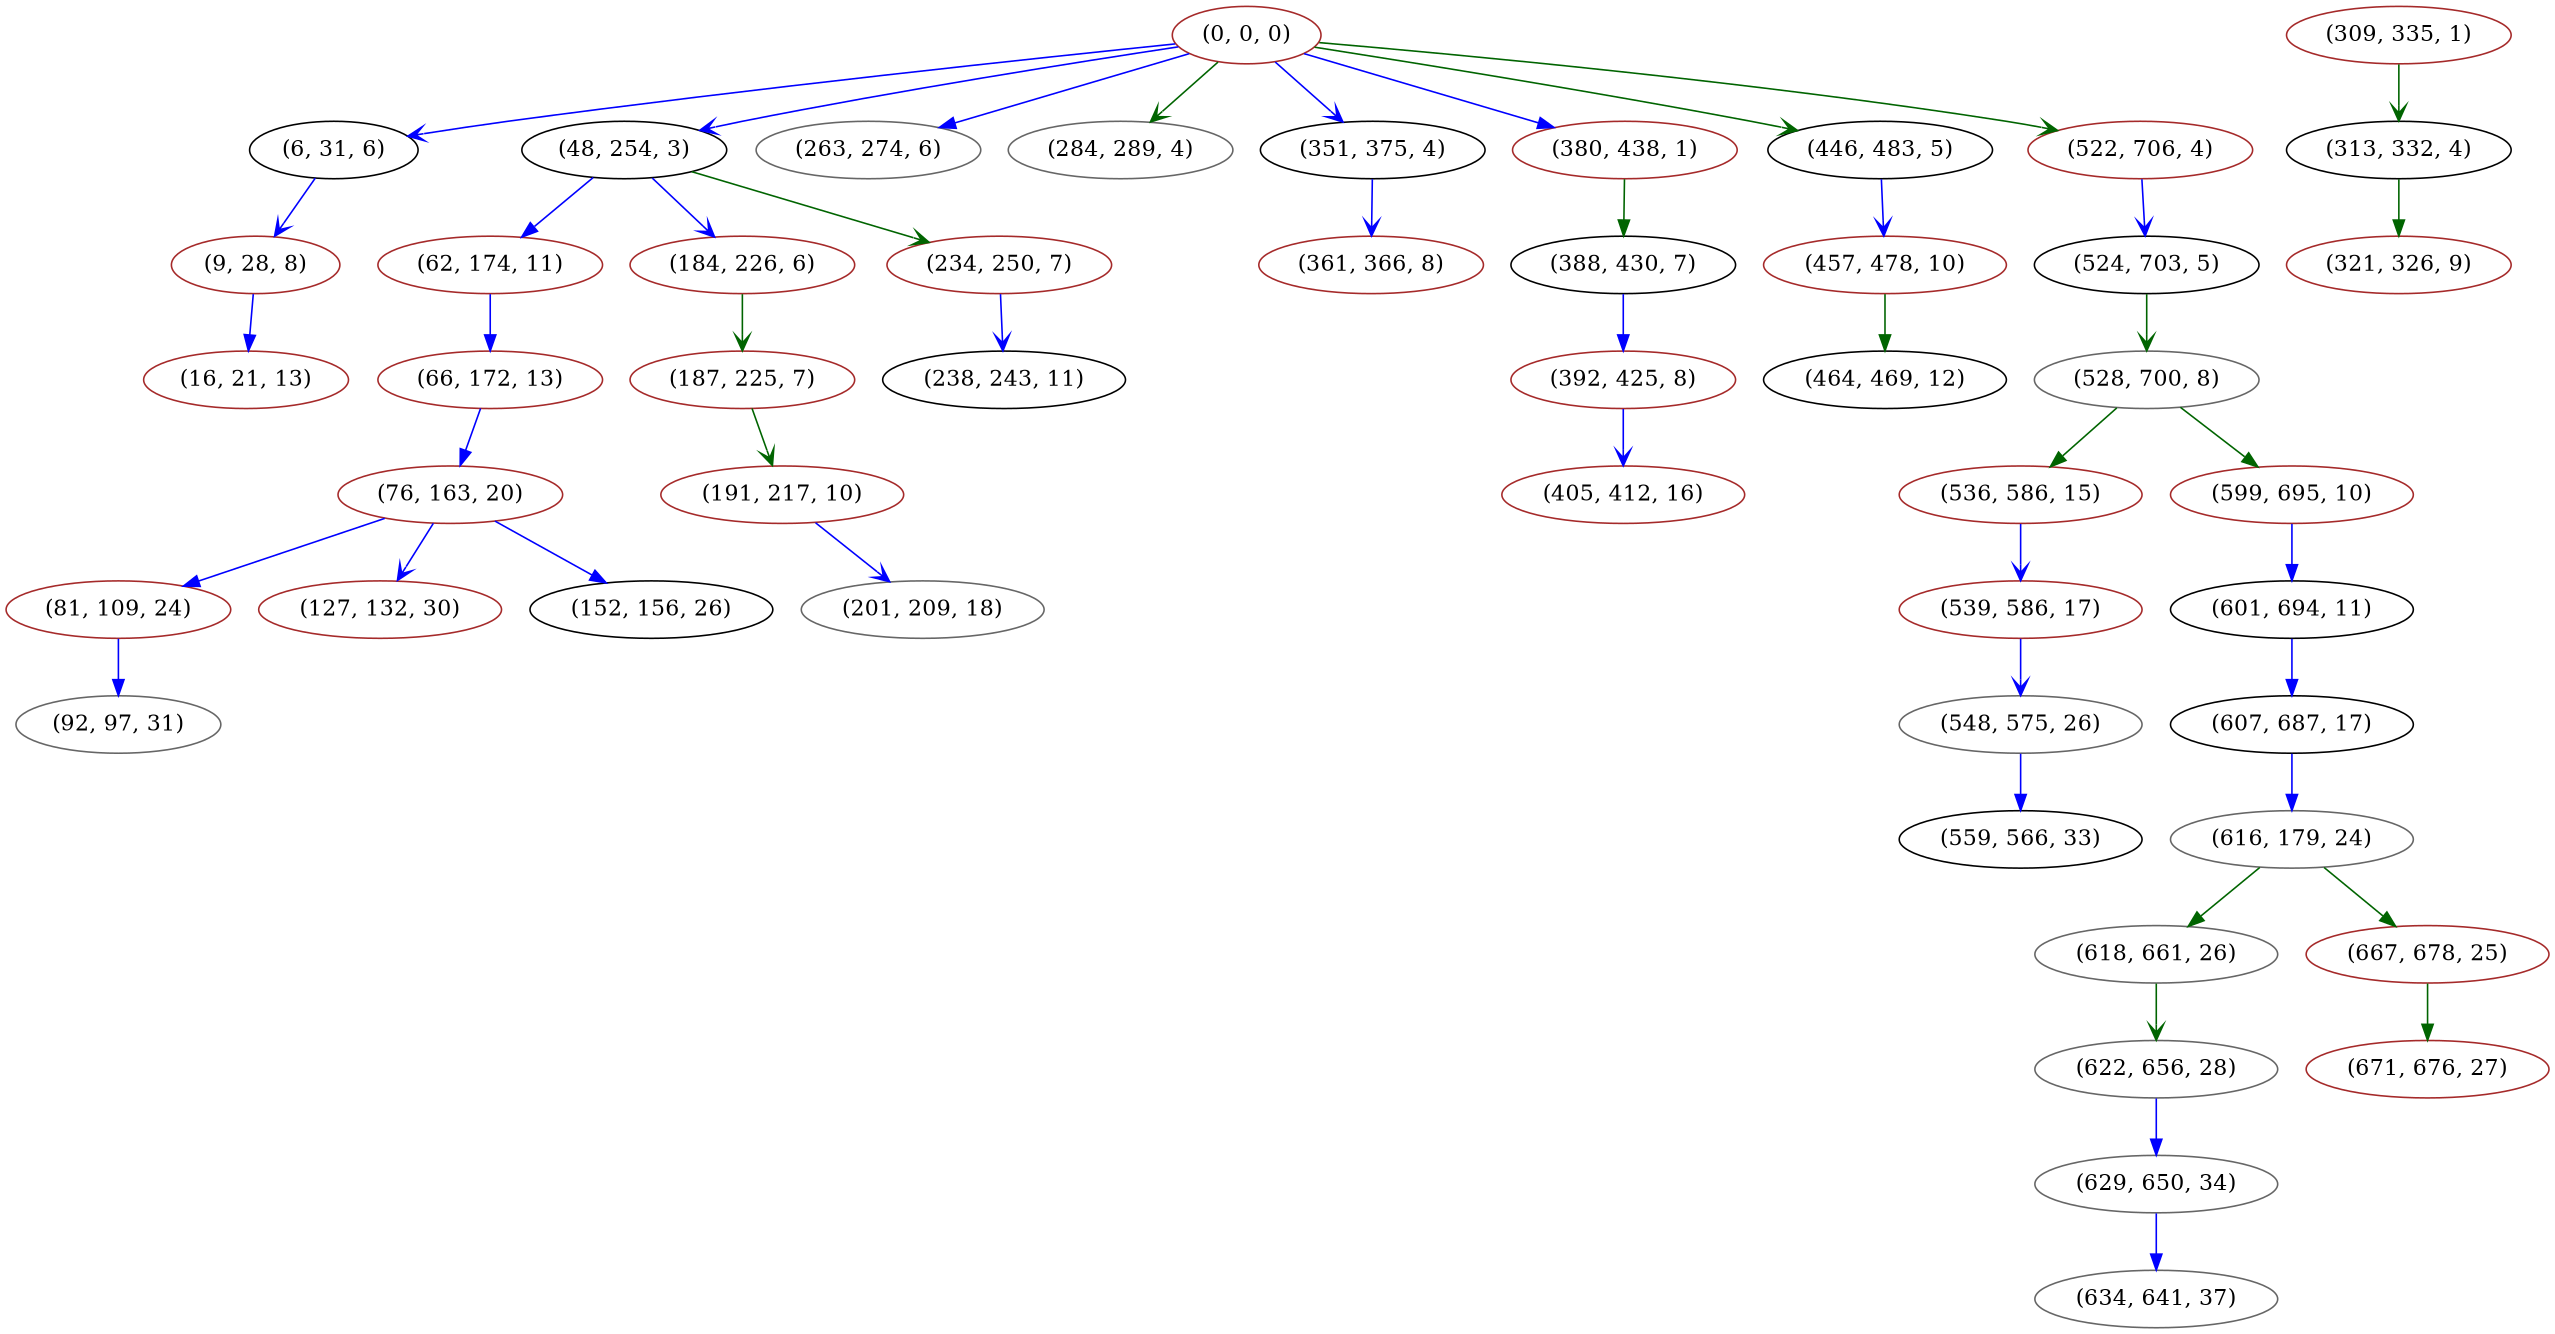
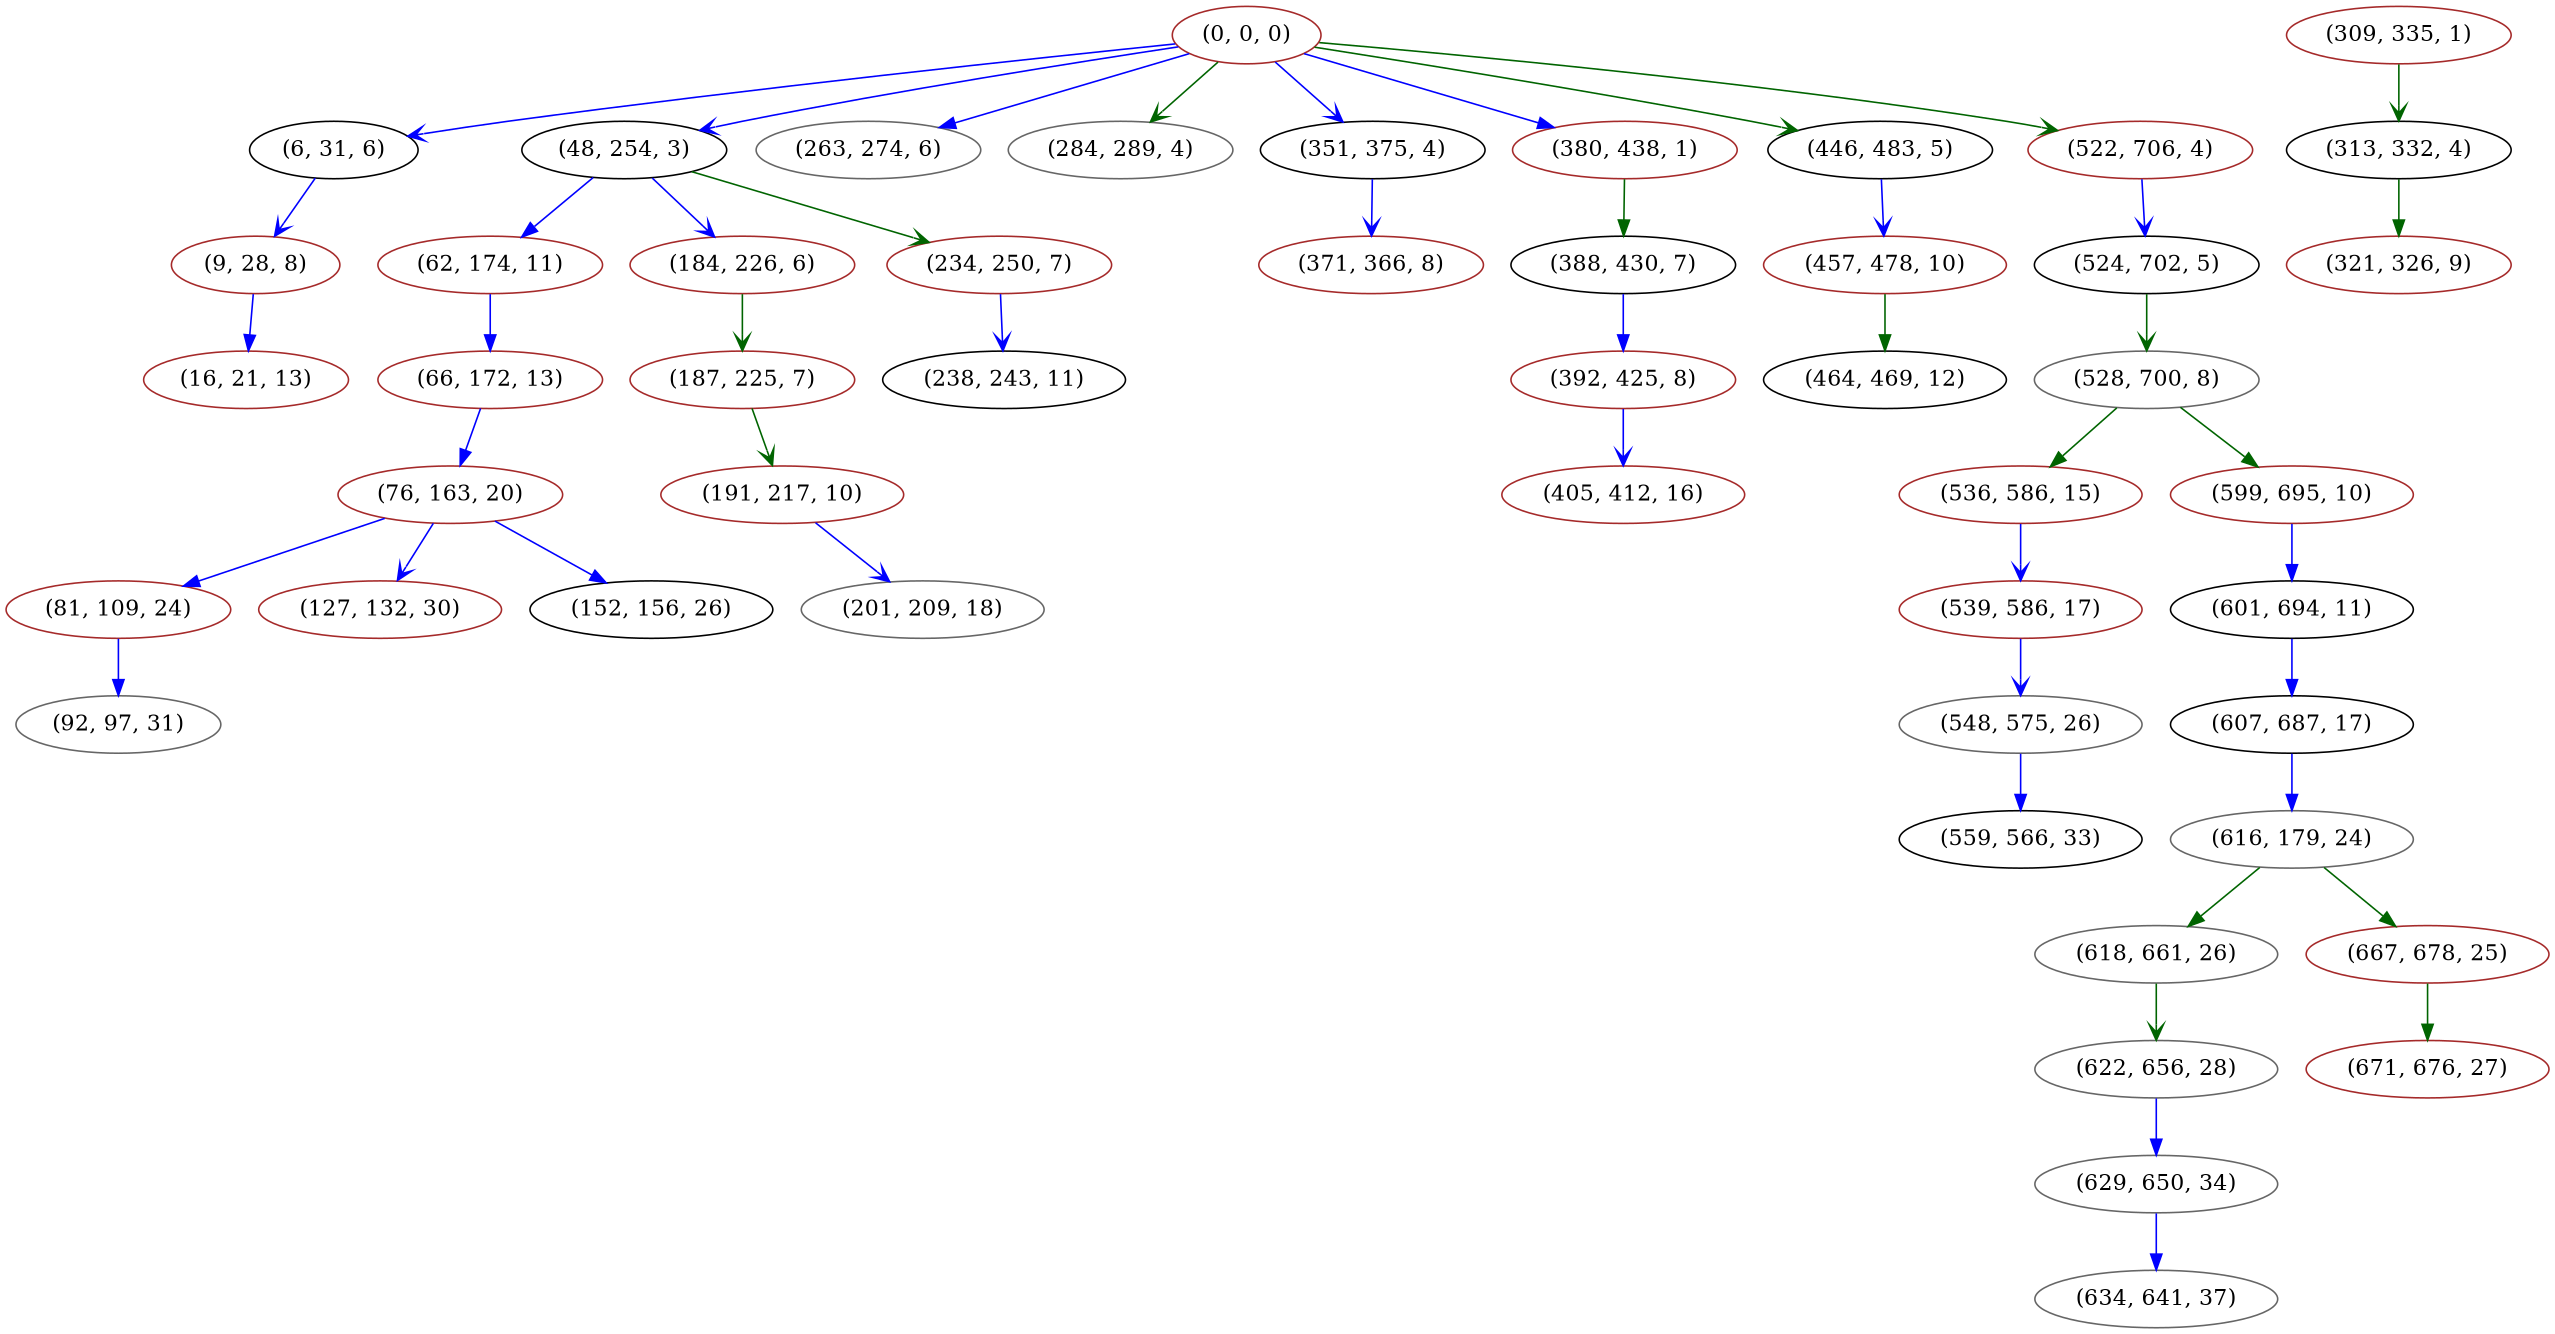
(1371, 265) -> (1371, 265)
(2147, 265) -> (2147, 265)
